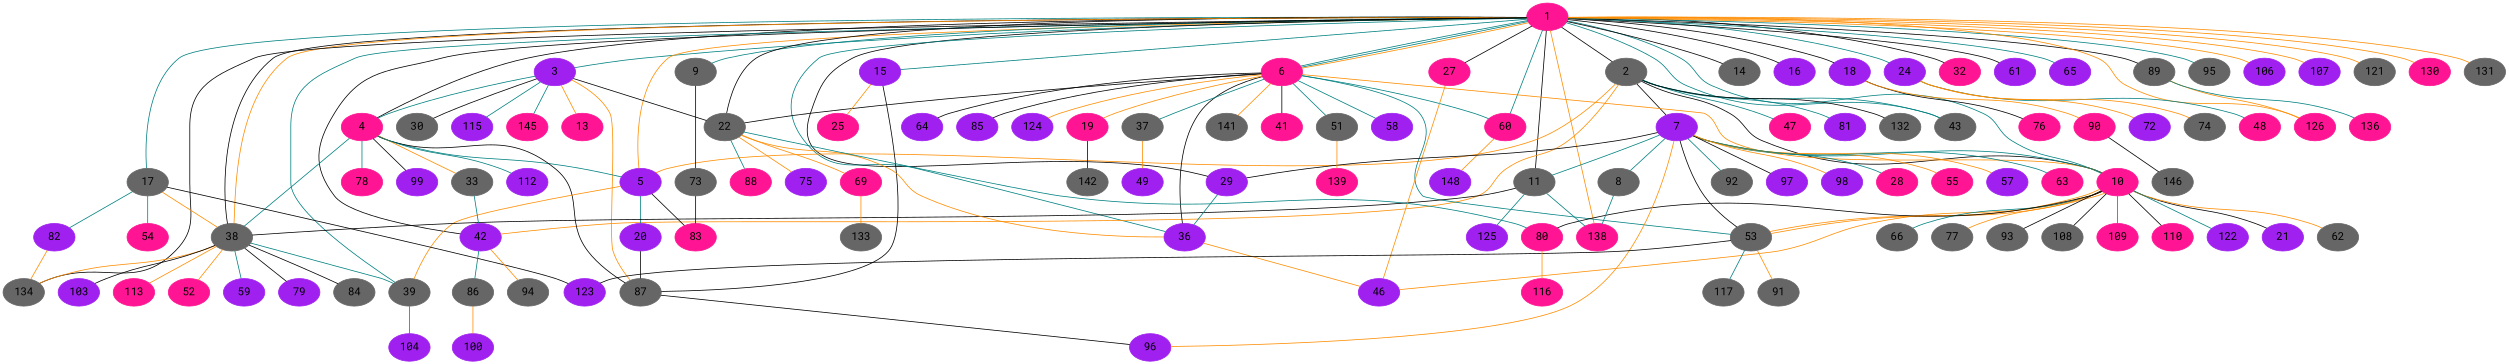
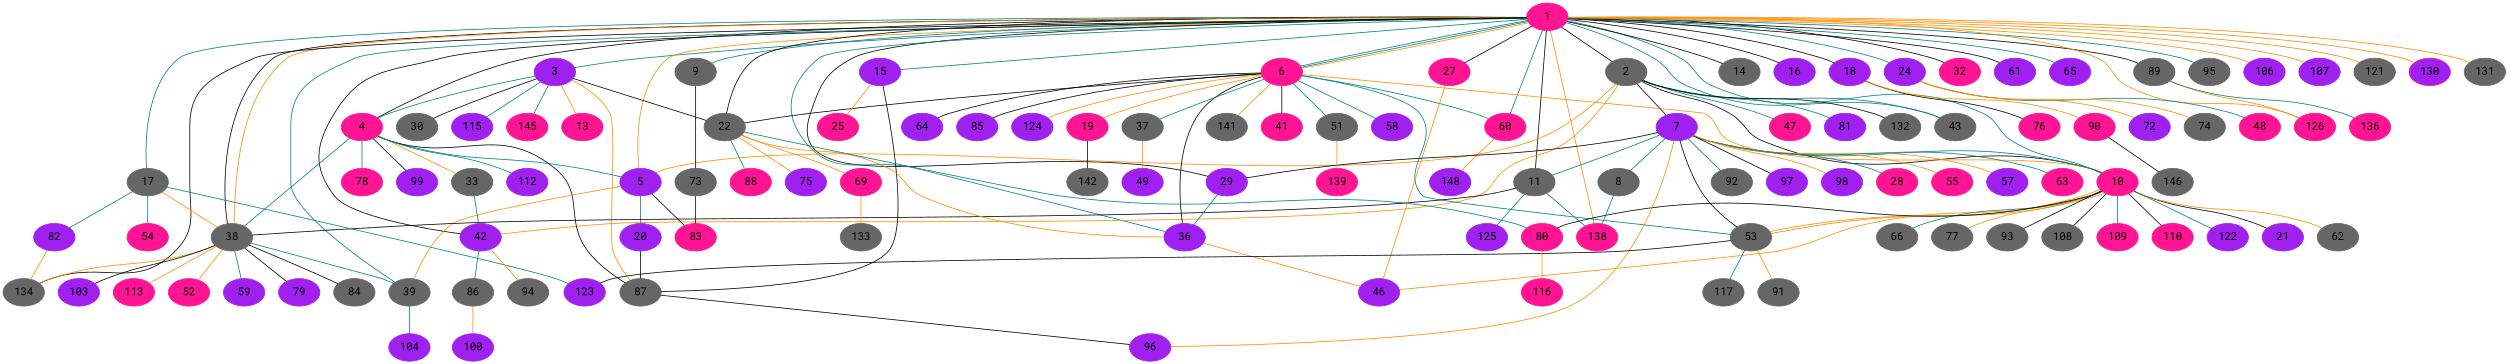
(2430, 72) -> (2430, 72)
(368, 233) -> (368, 233)
